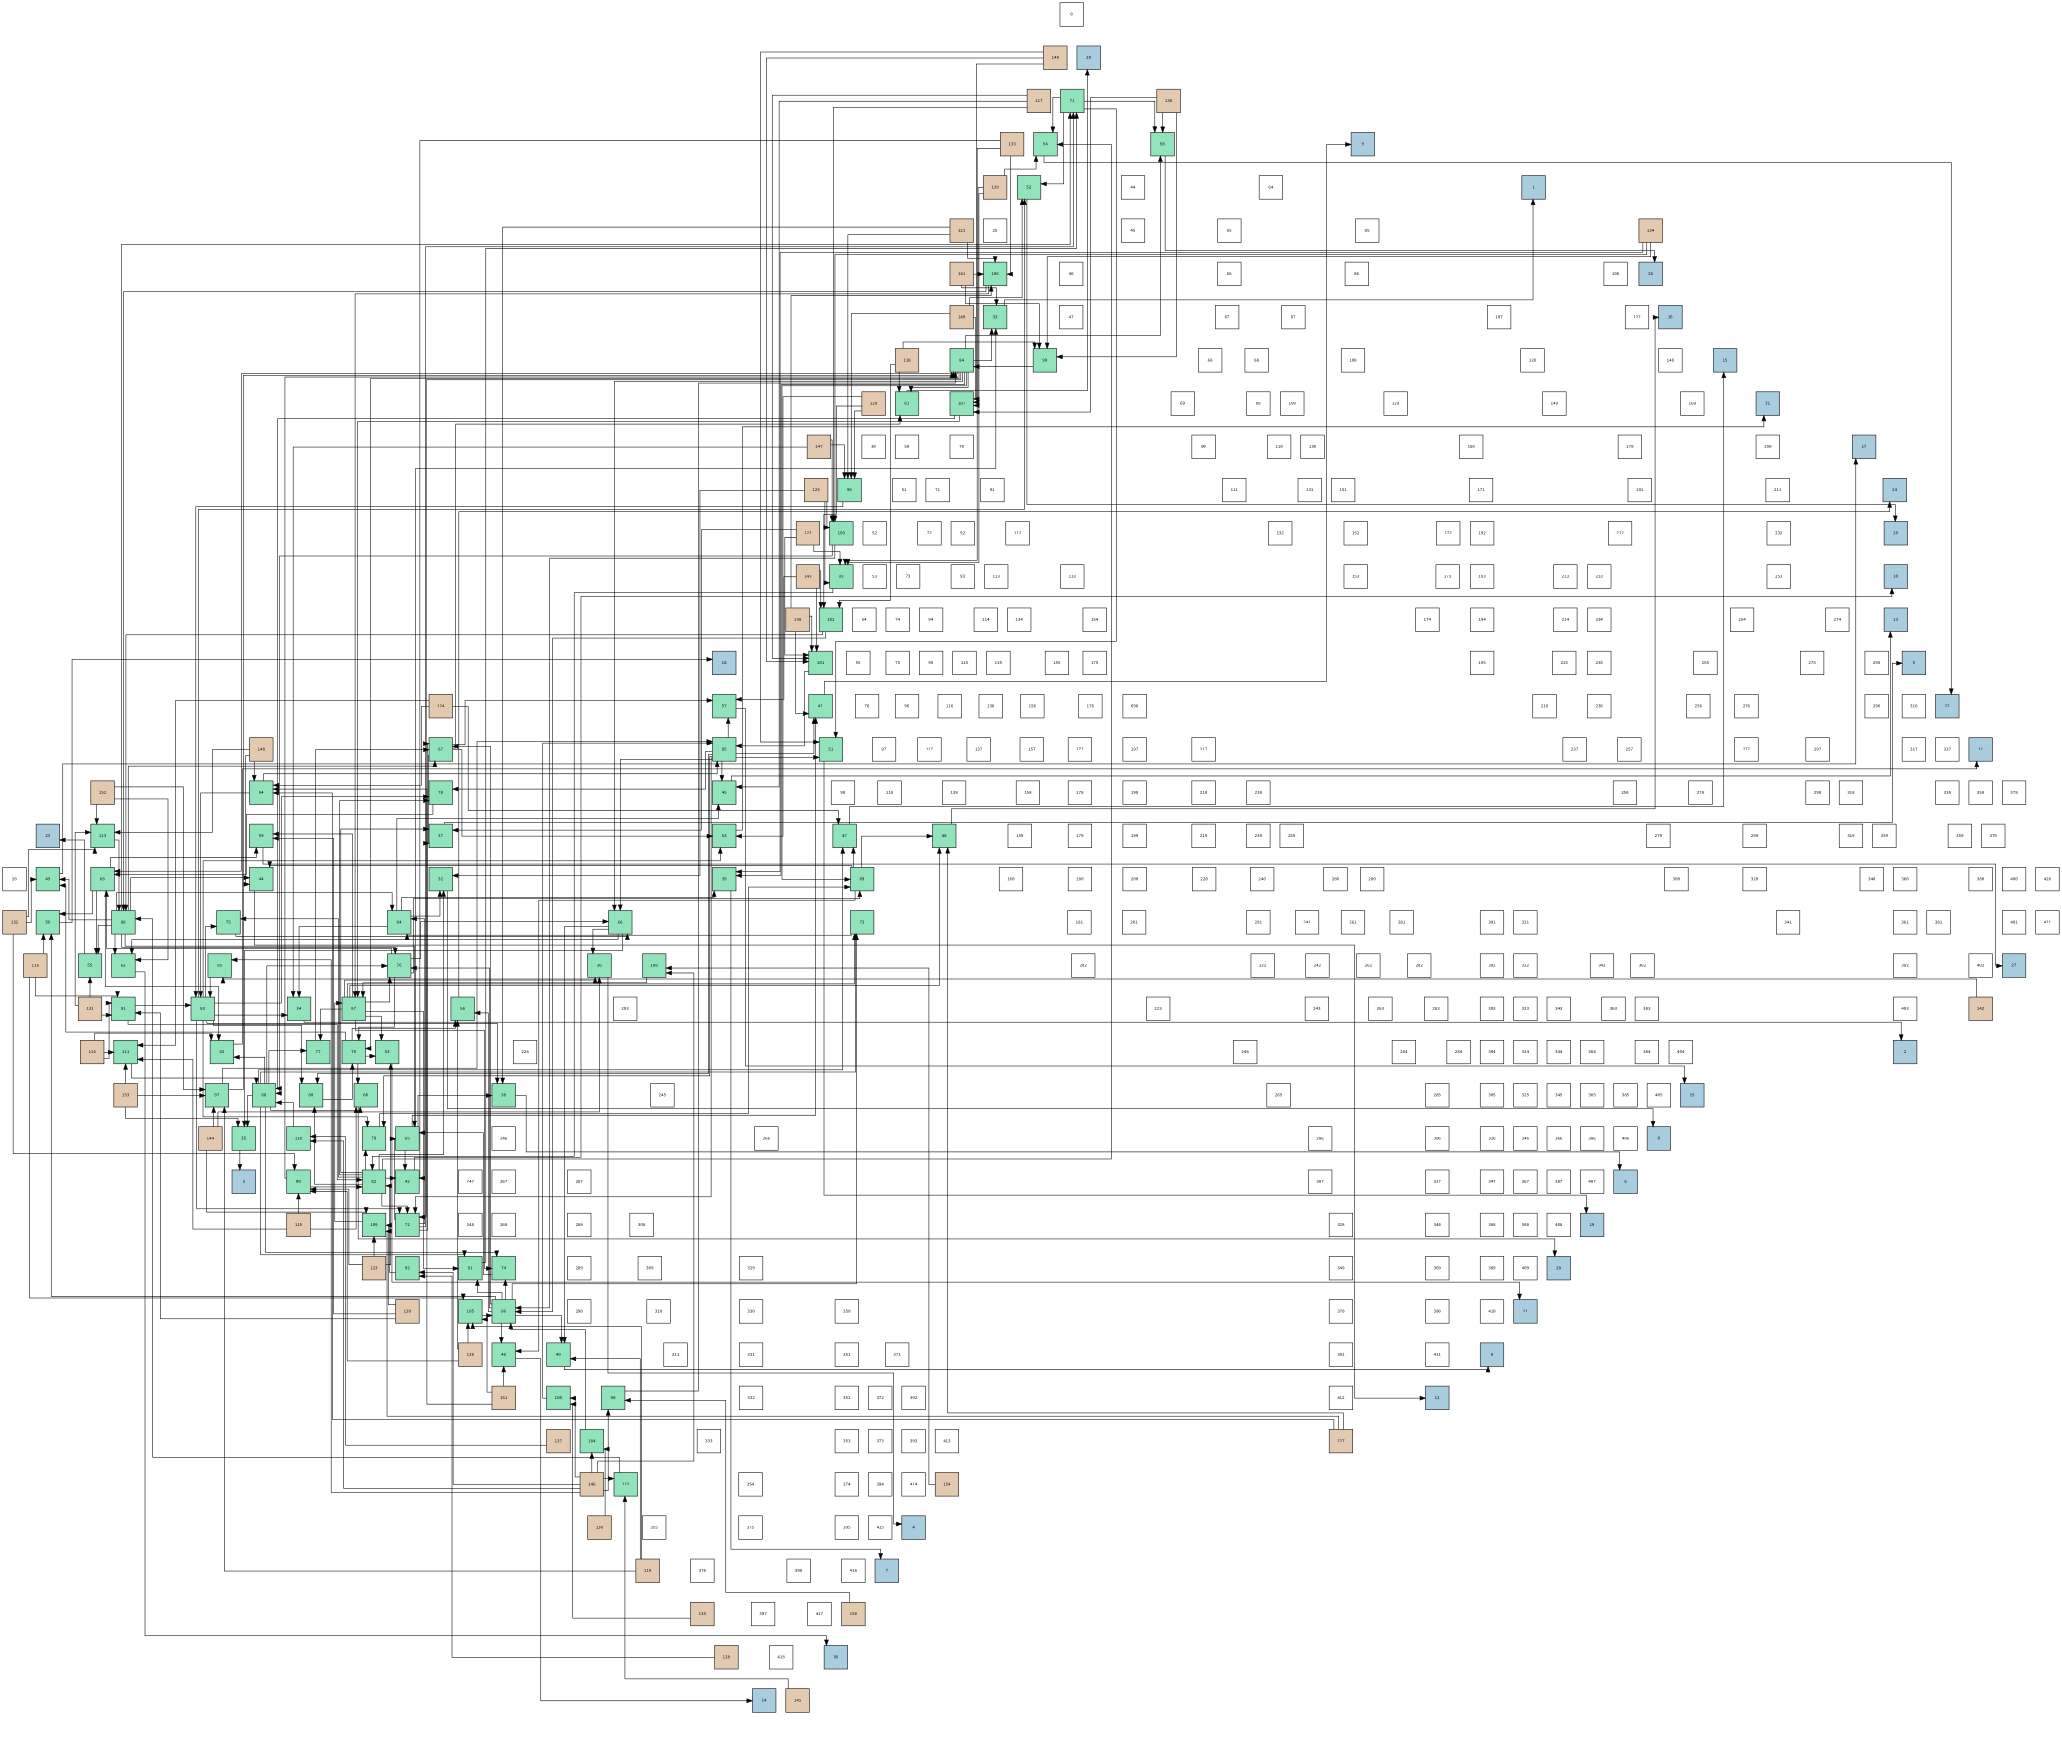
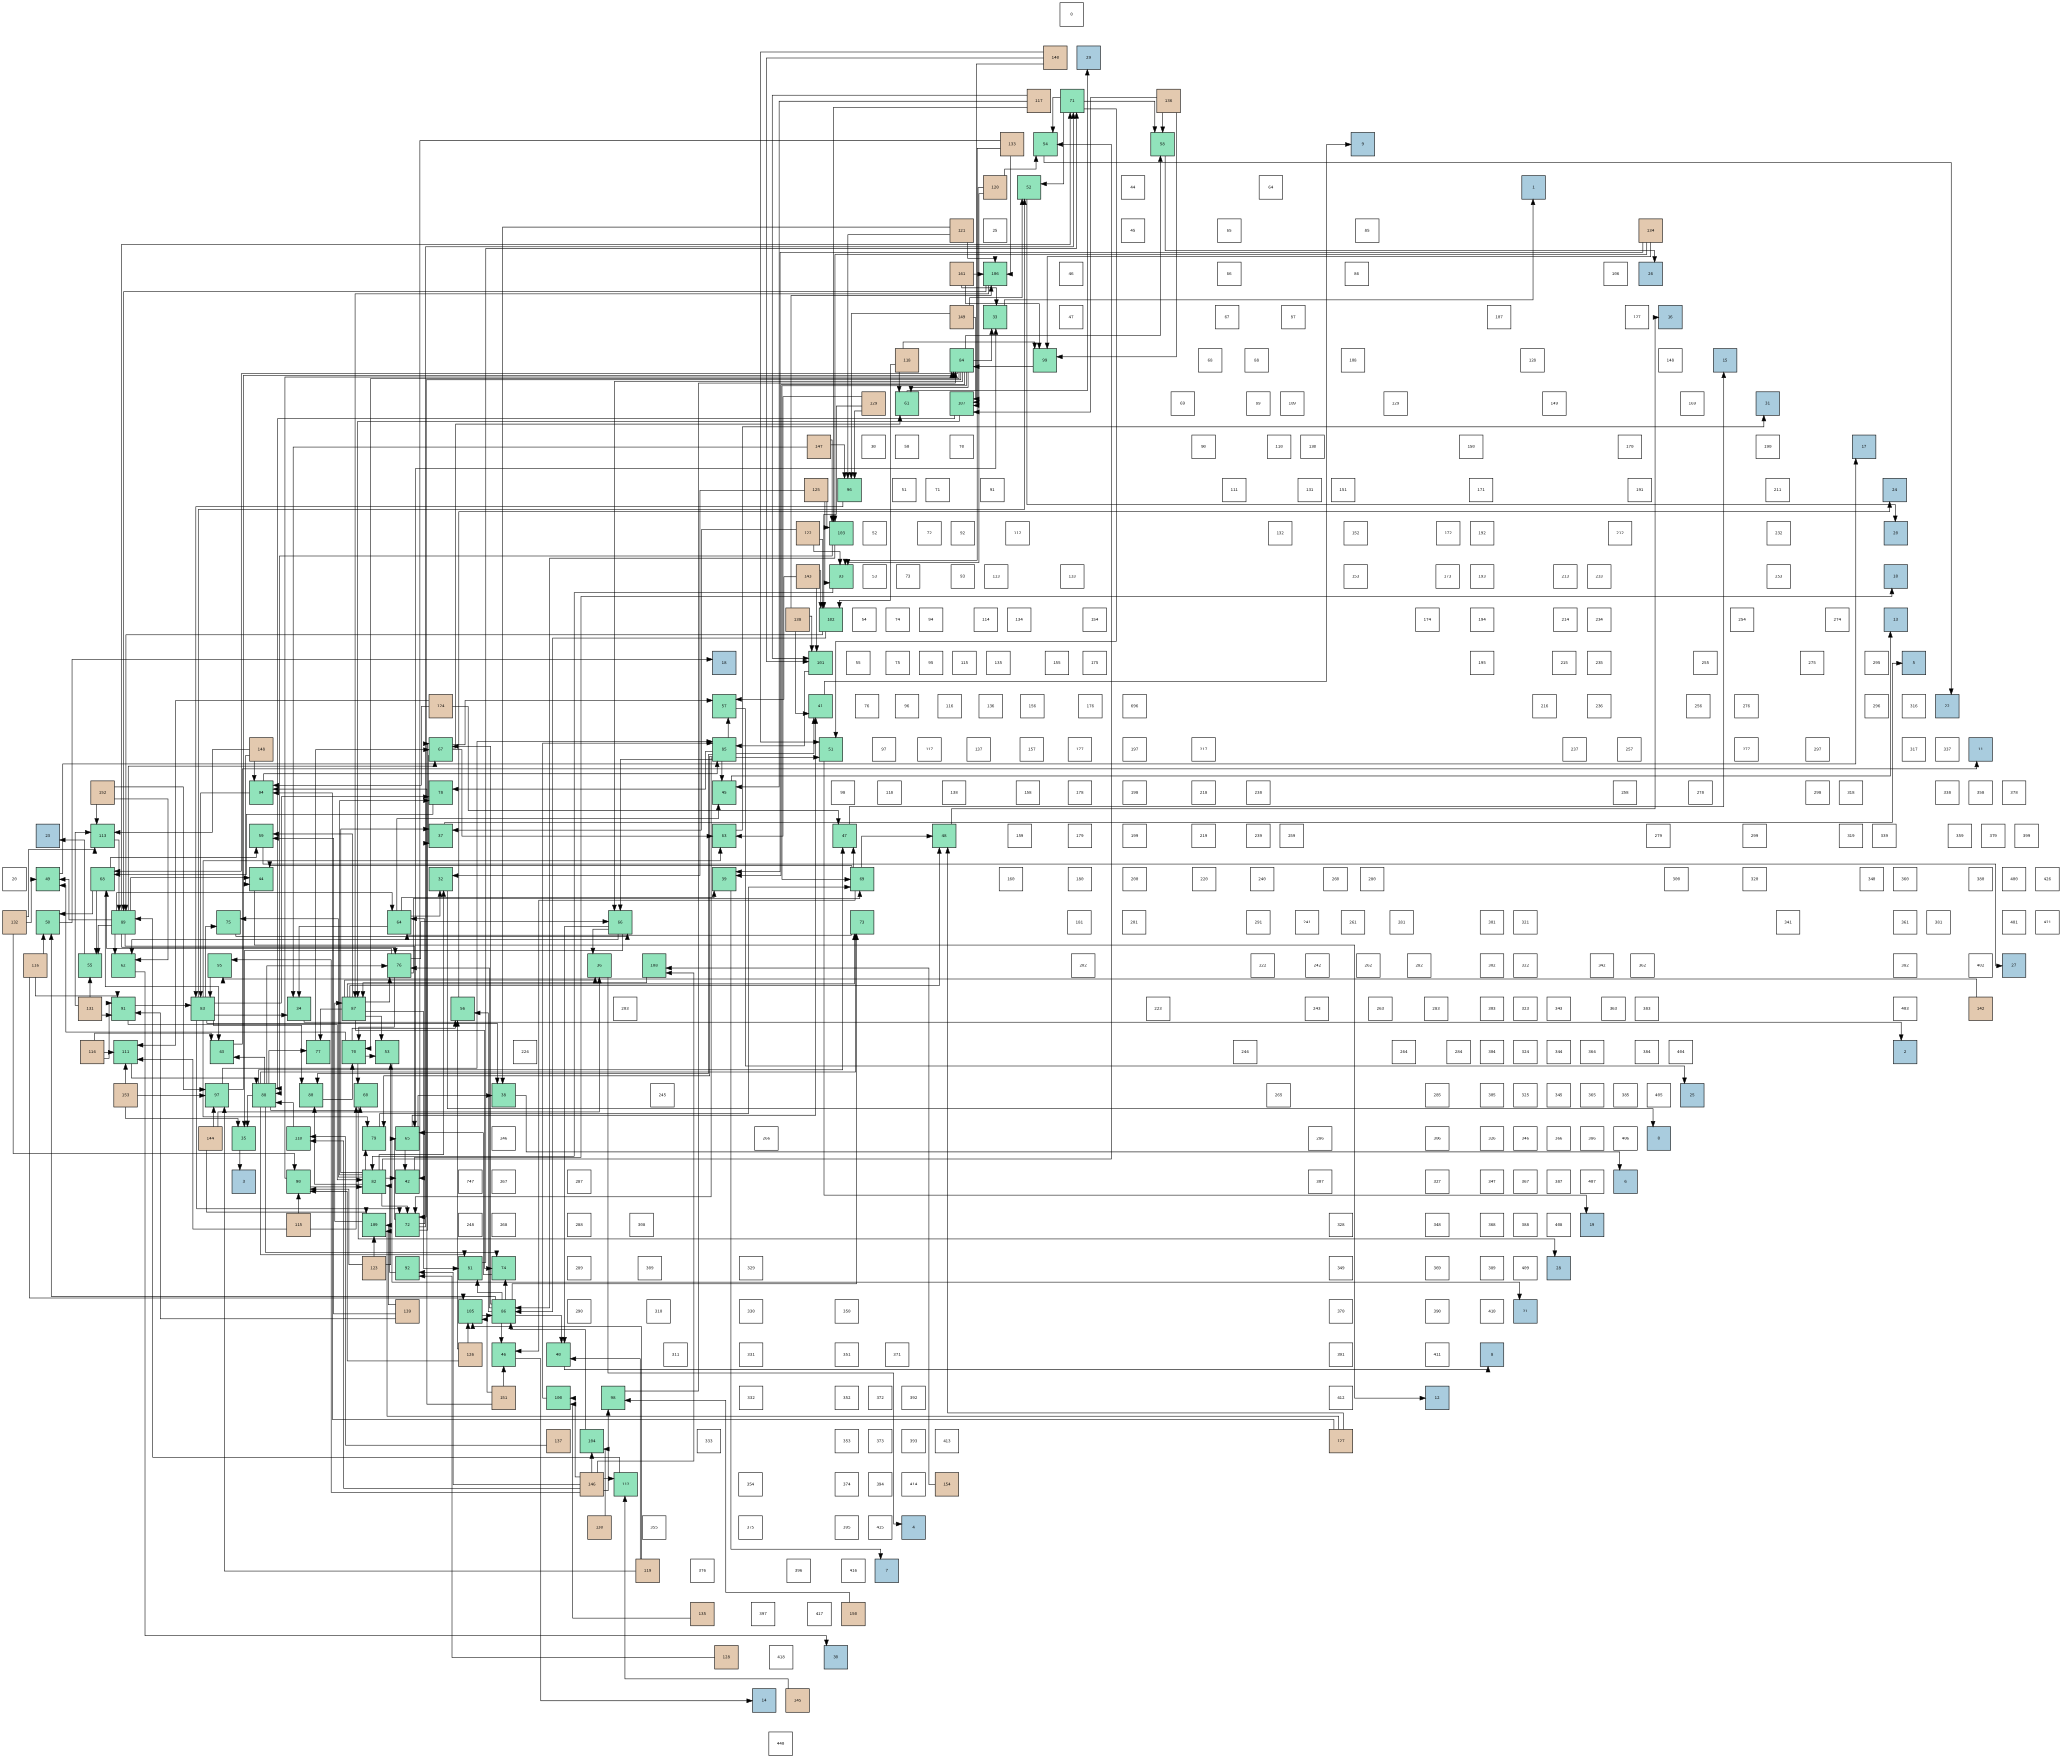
(785, 600) -> (823, 569)
none -> (2027, 836)
none -> (781, 1744)
